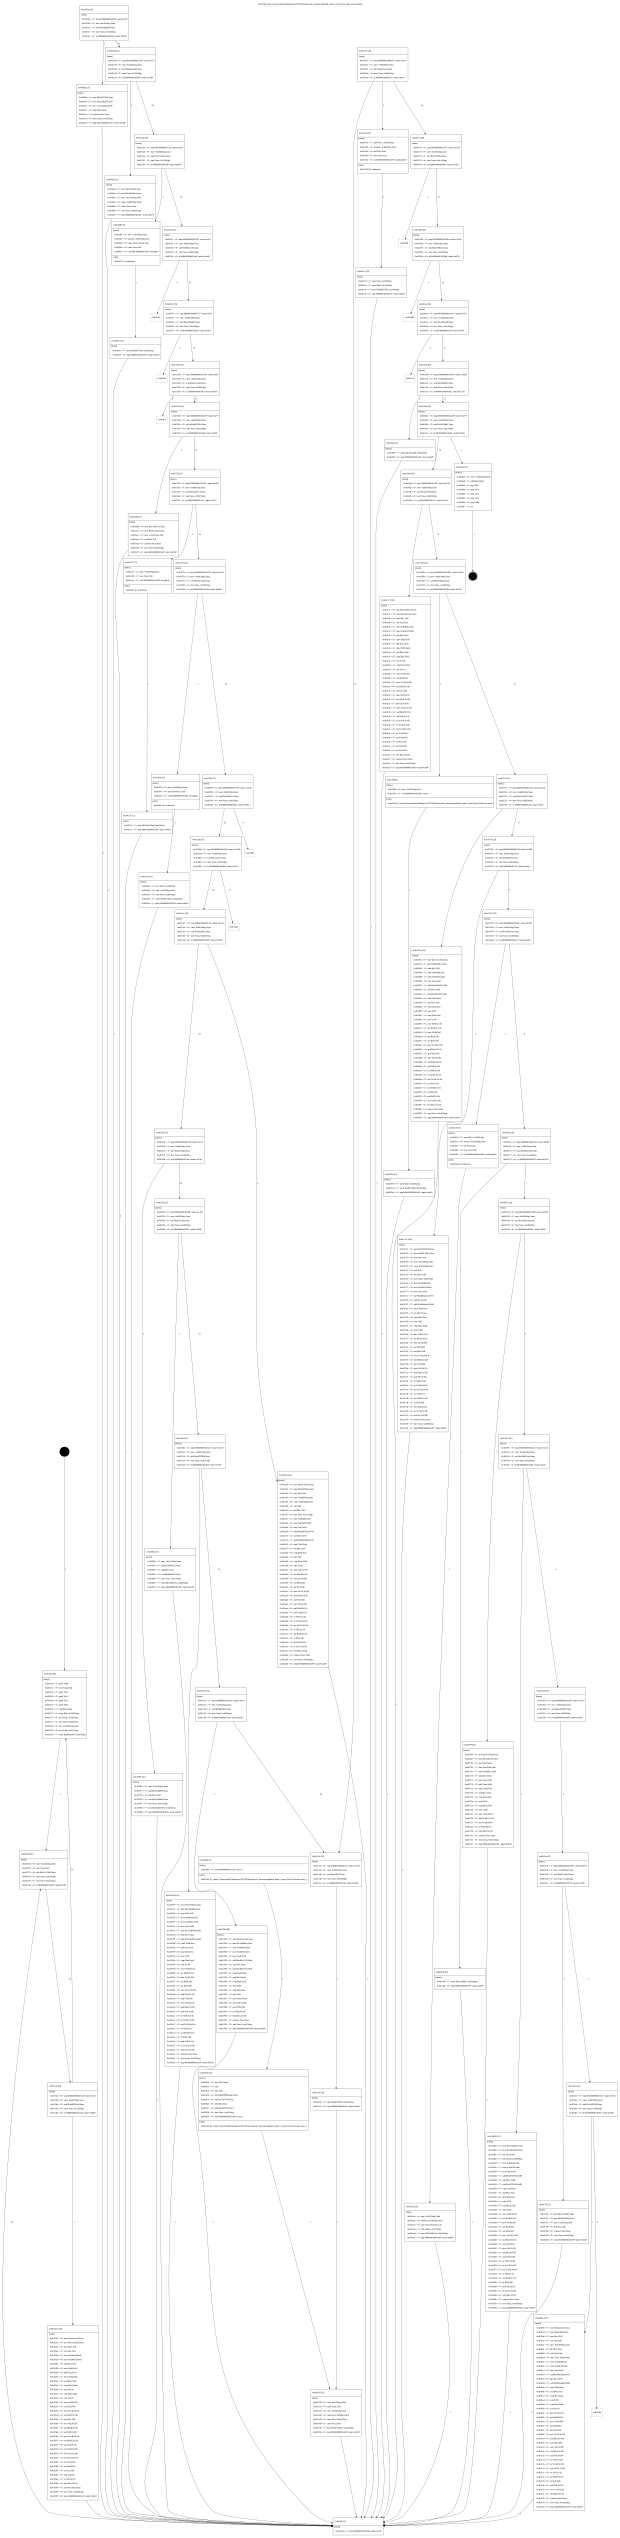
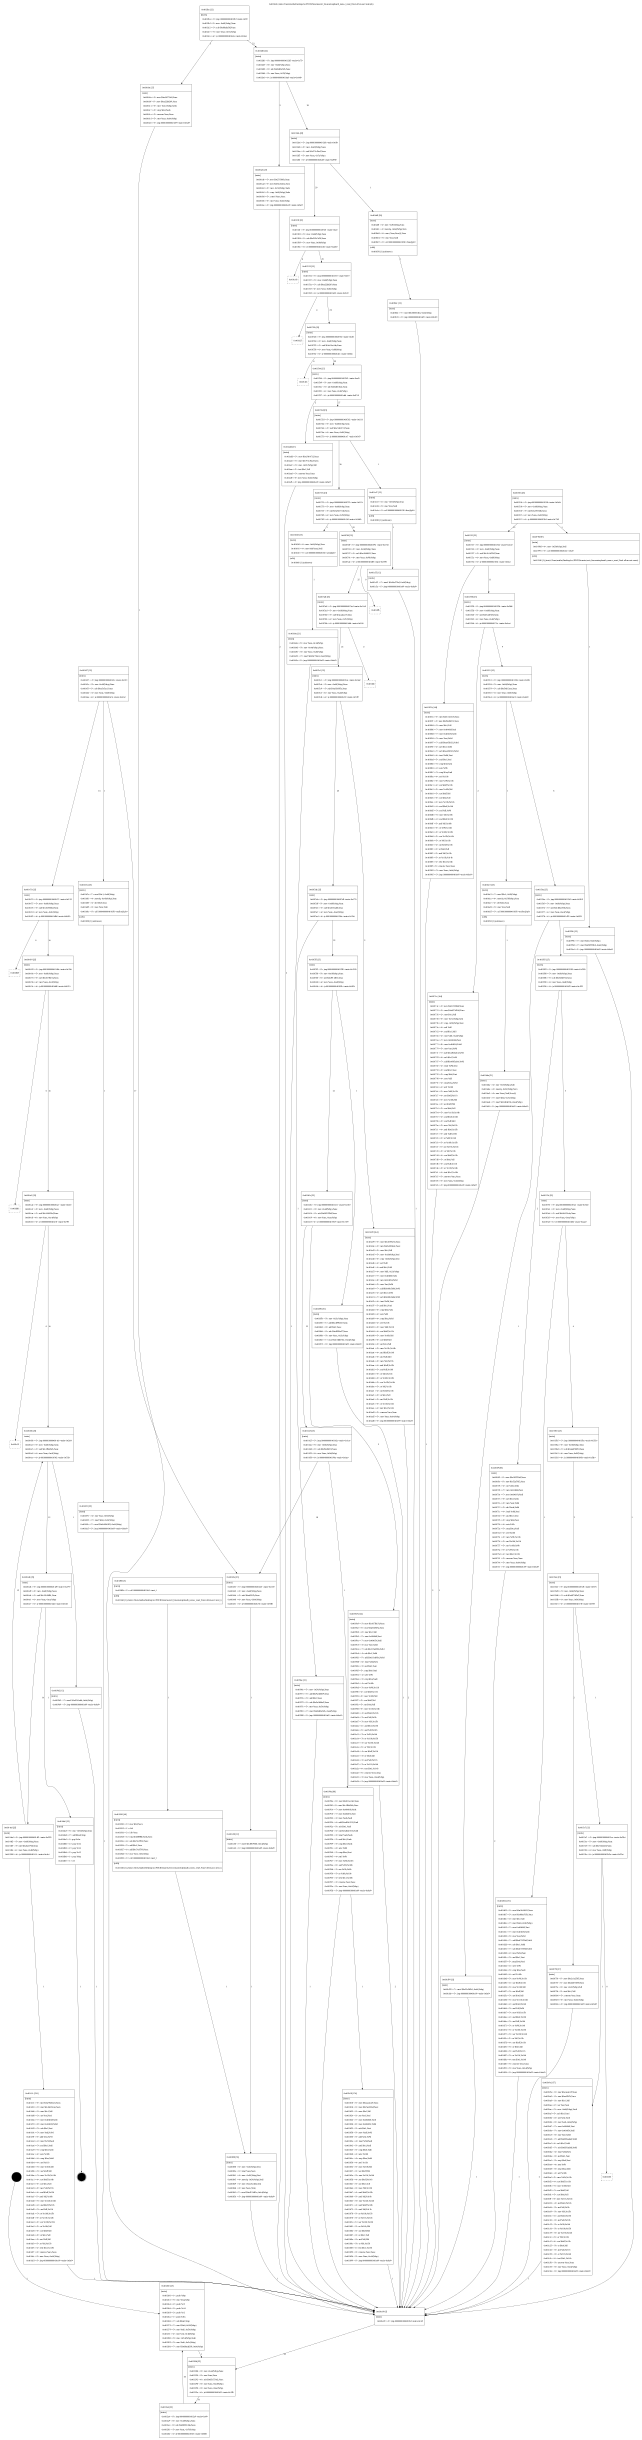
(433, 531) -> (12, 1642)
(73, 2220) -> (357, 1991)
